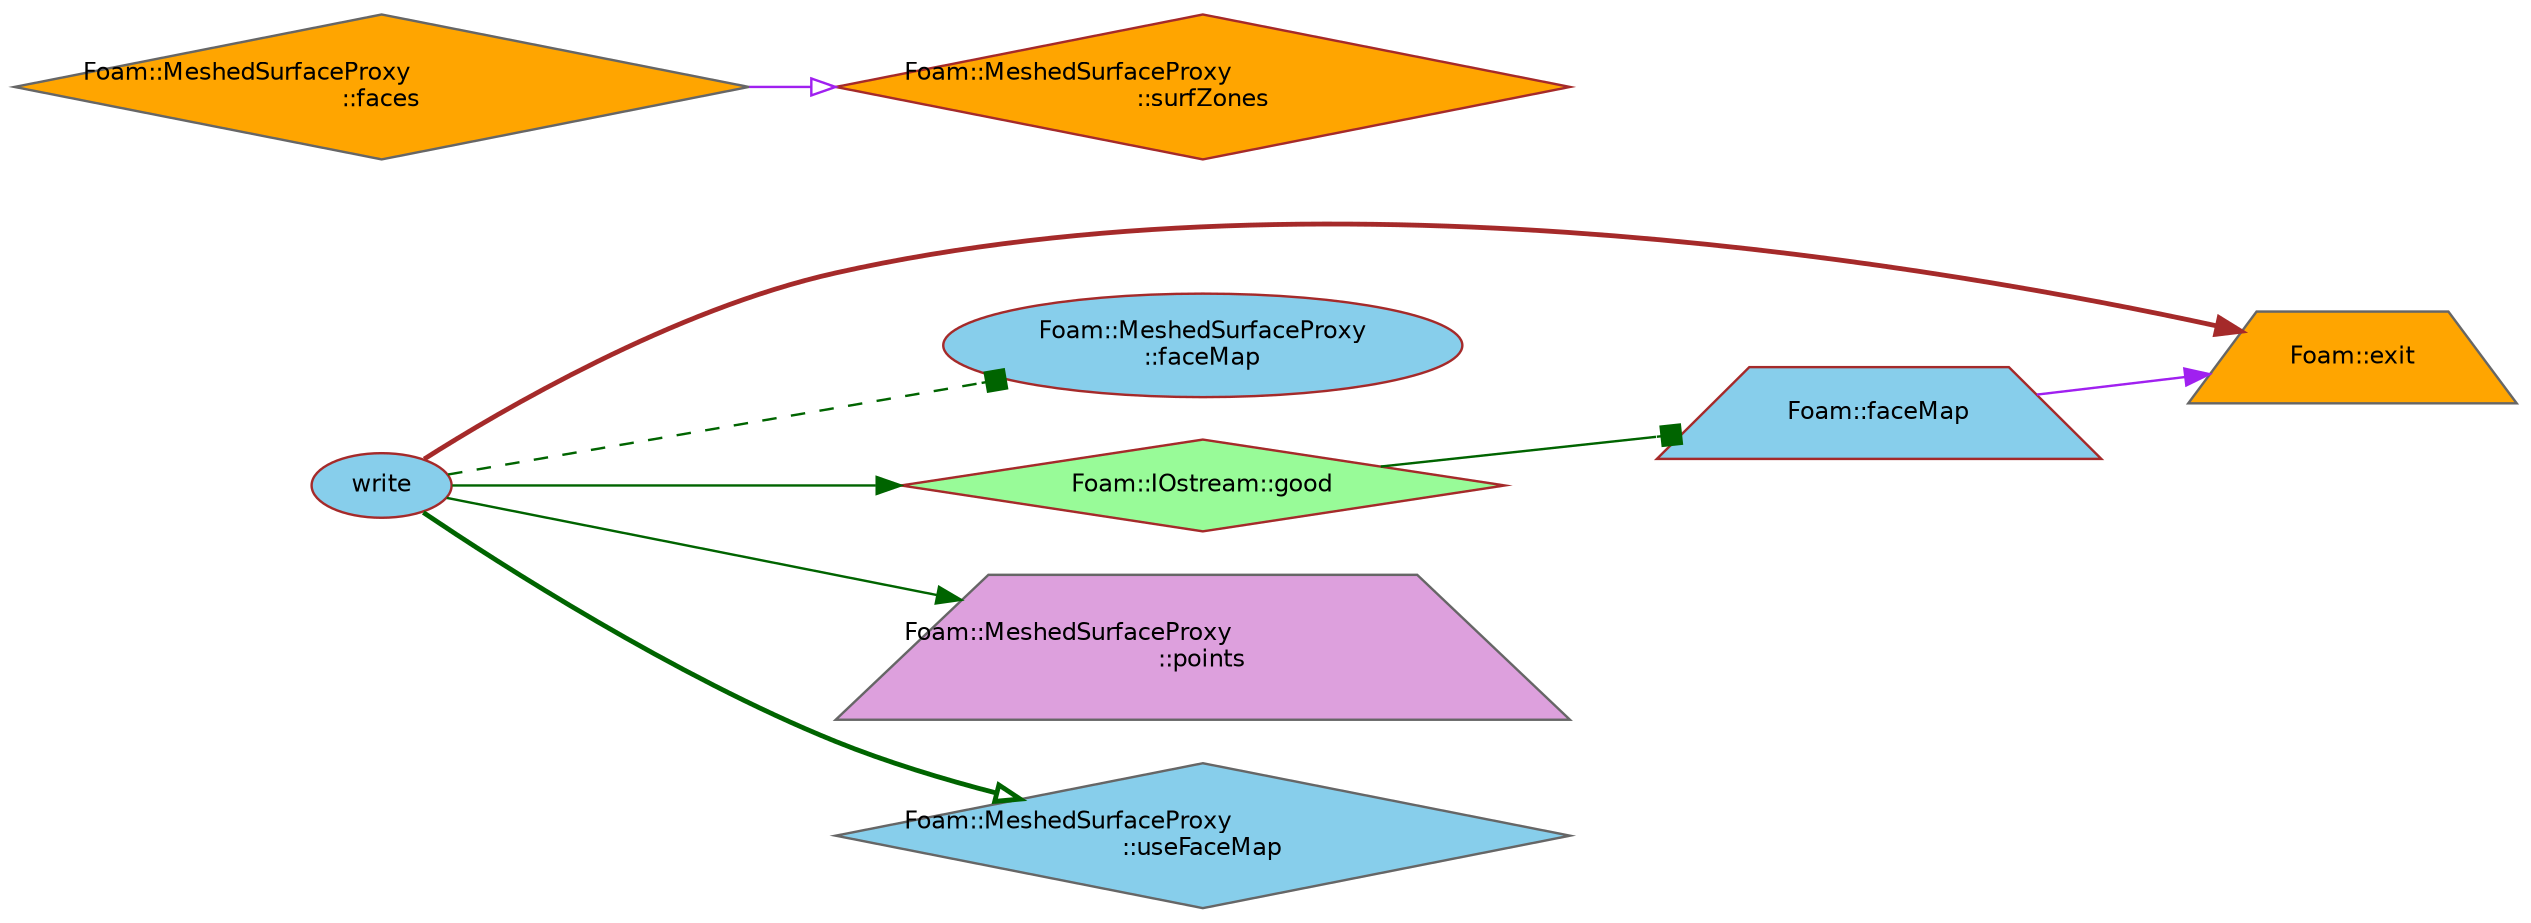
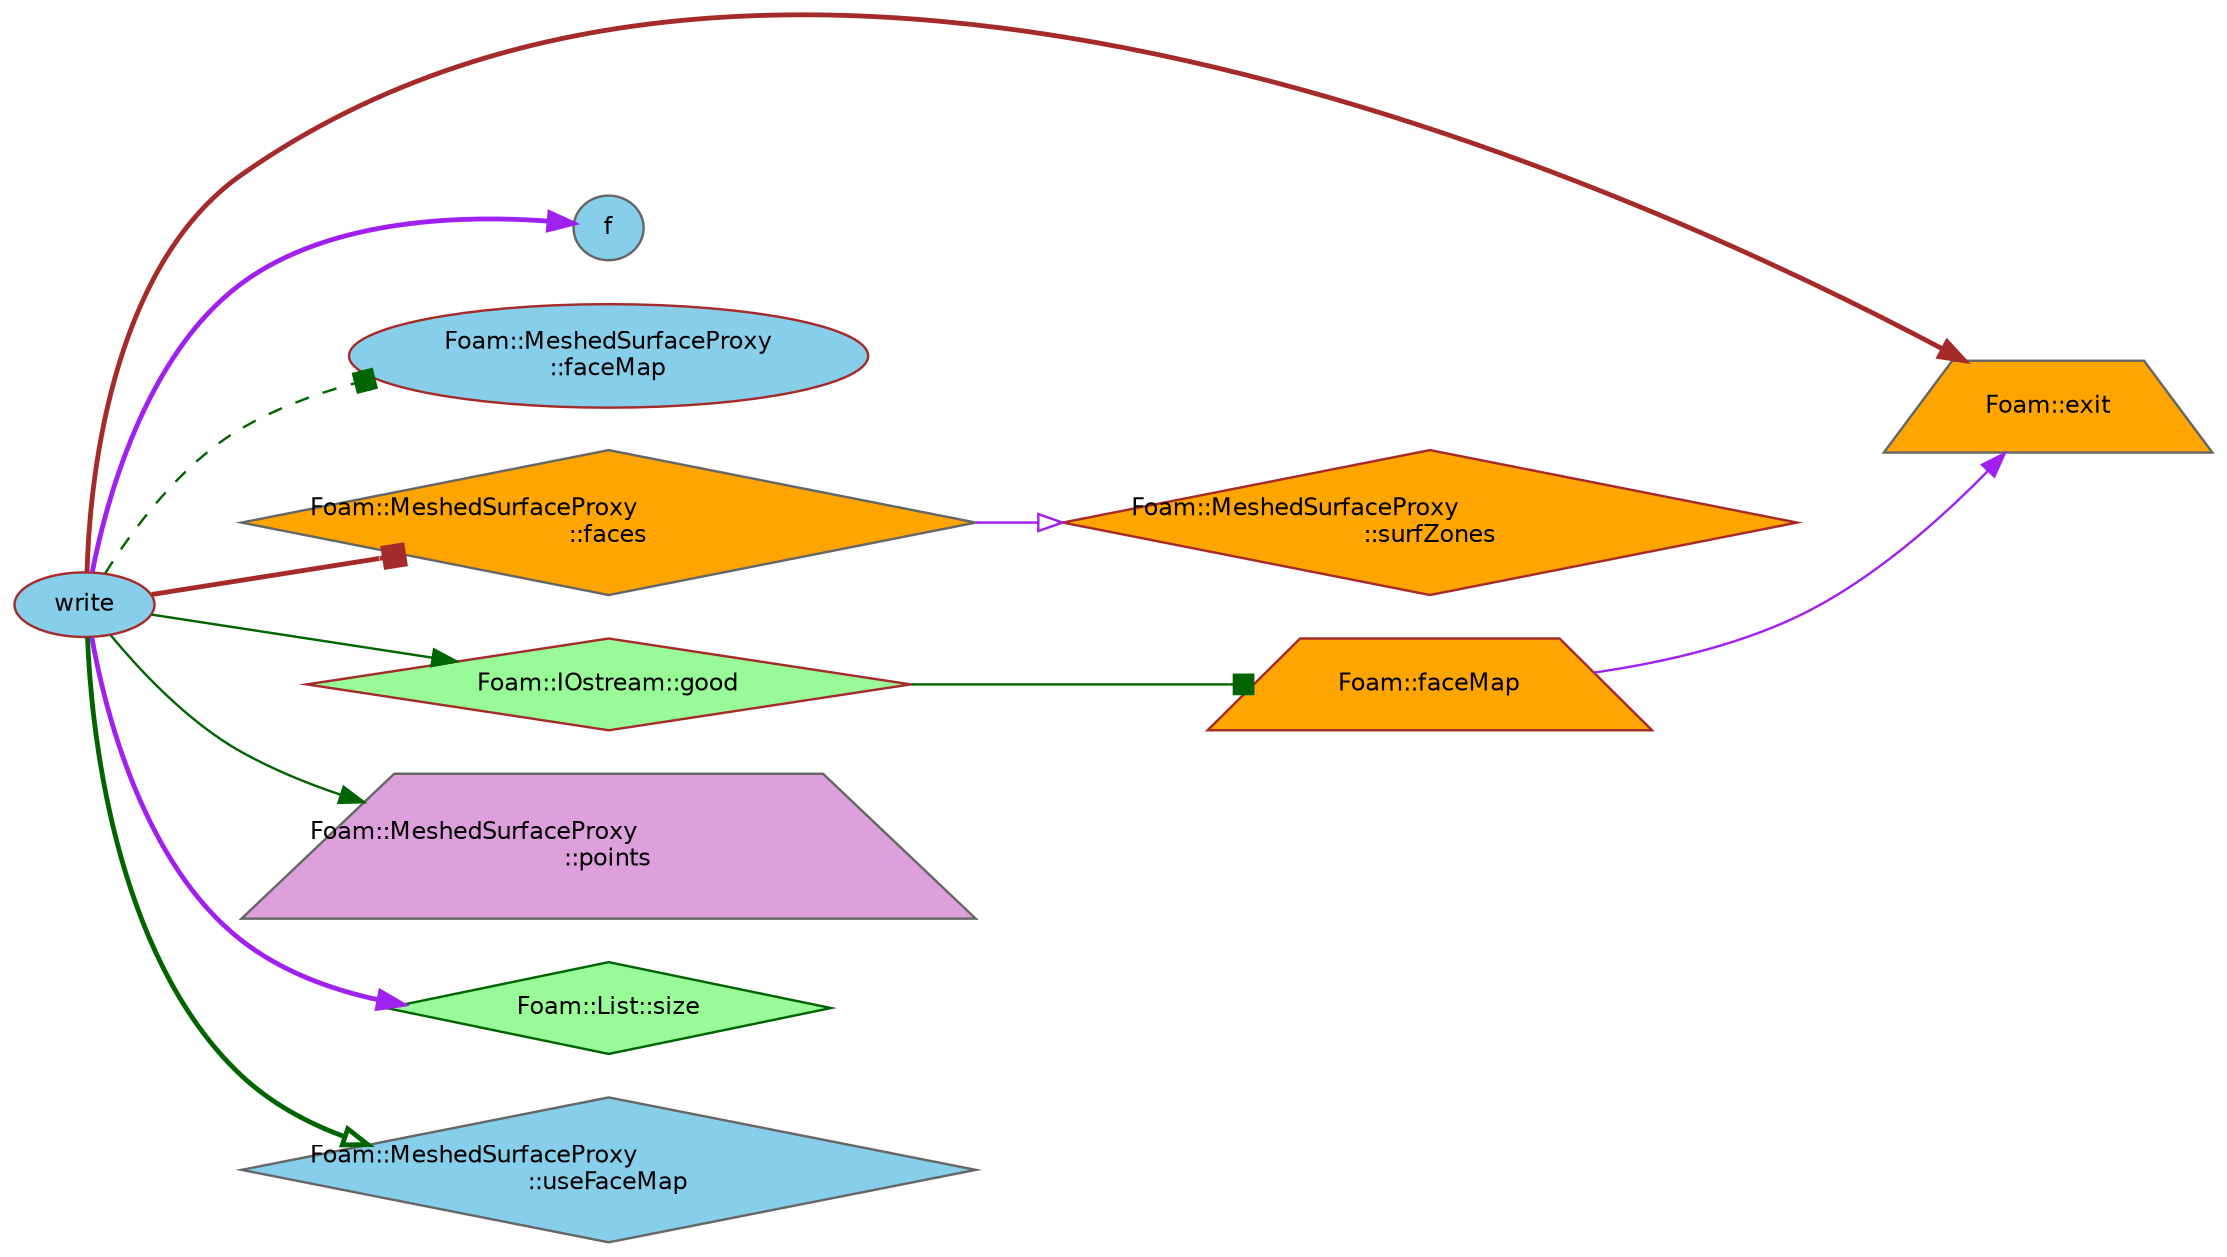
none -> (609, 228)
(1879, 413) -> (1430, 684)
none -> (265, 576)
none -> (609, 1008)
